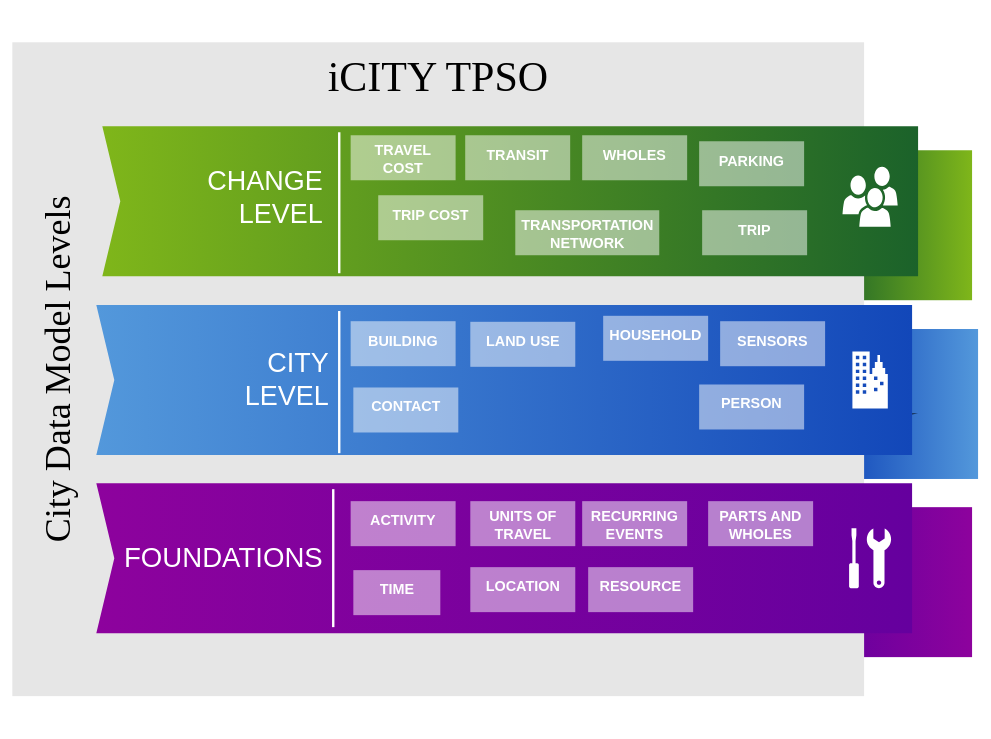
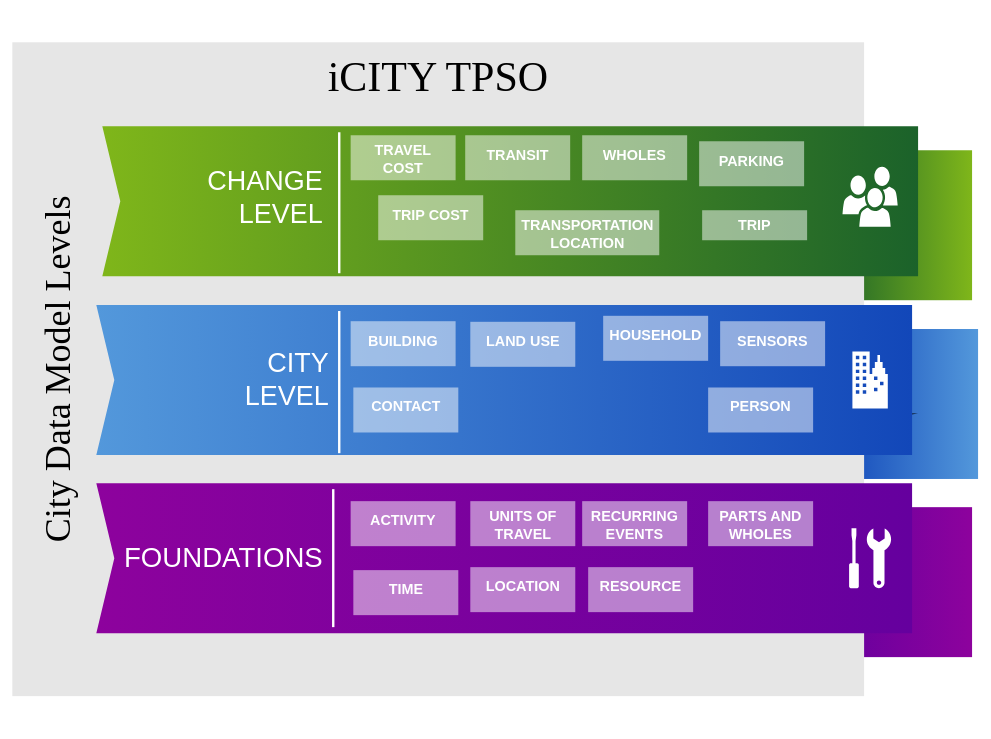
(588, 230) -> (588, 230)
(755, 233) -> (755, 225)
(752, 407) -> (761, 410)
(397, 593) -> (406, 593)
